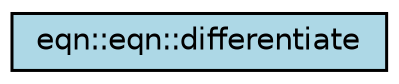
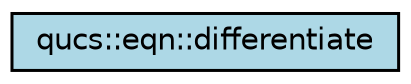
(199, 42) -> (205, 42)
